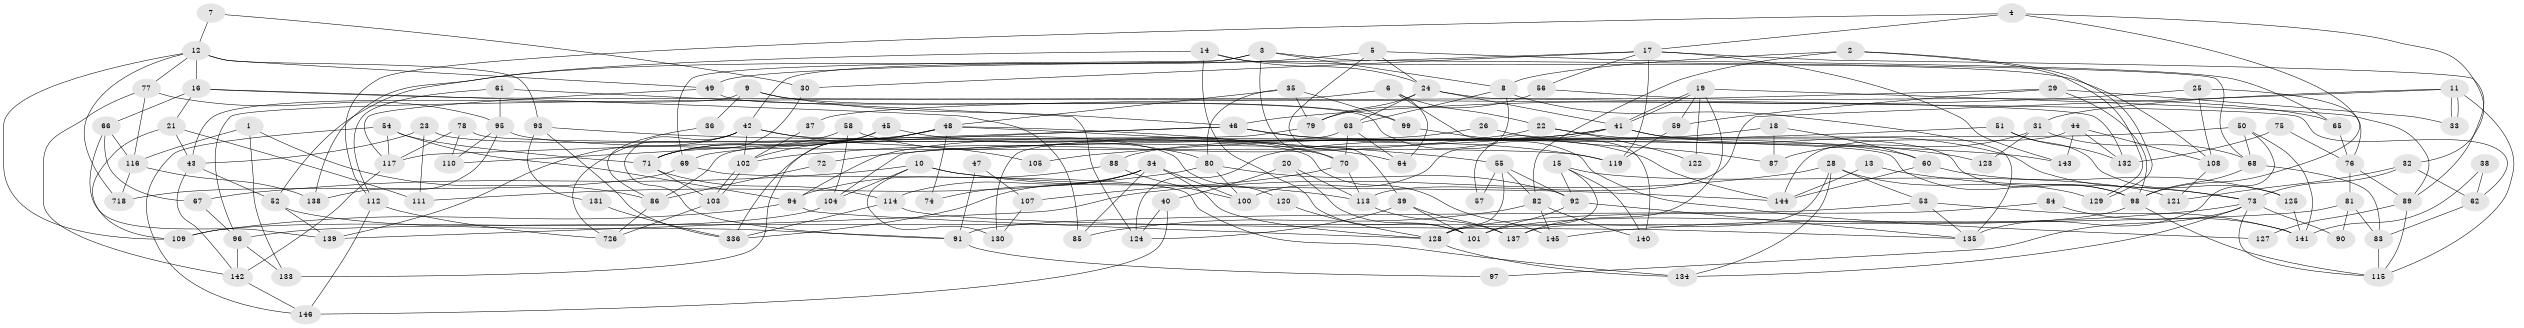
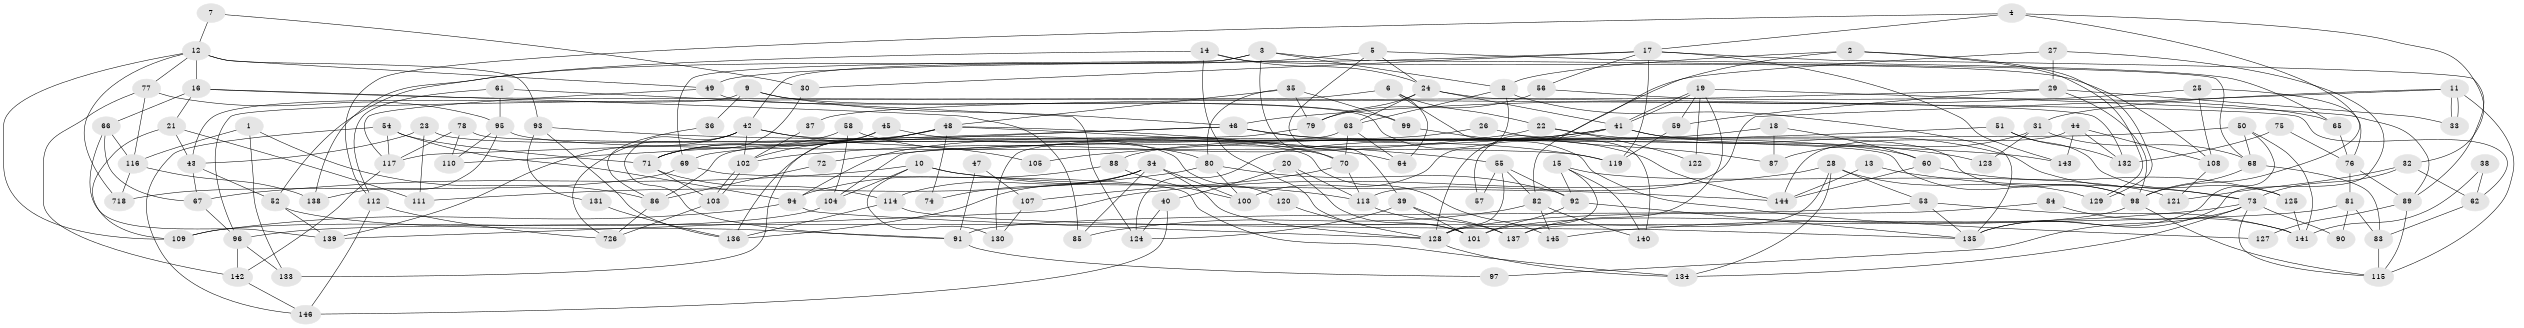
none -> (2053, 51)
(192, 224) -> (195, 183)
(734, 239) -> (734, 239)
